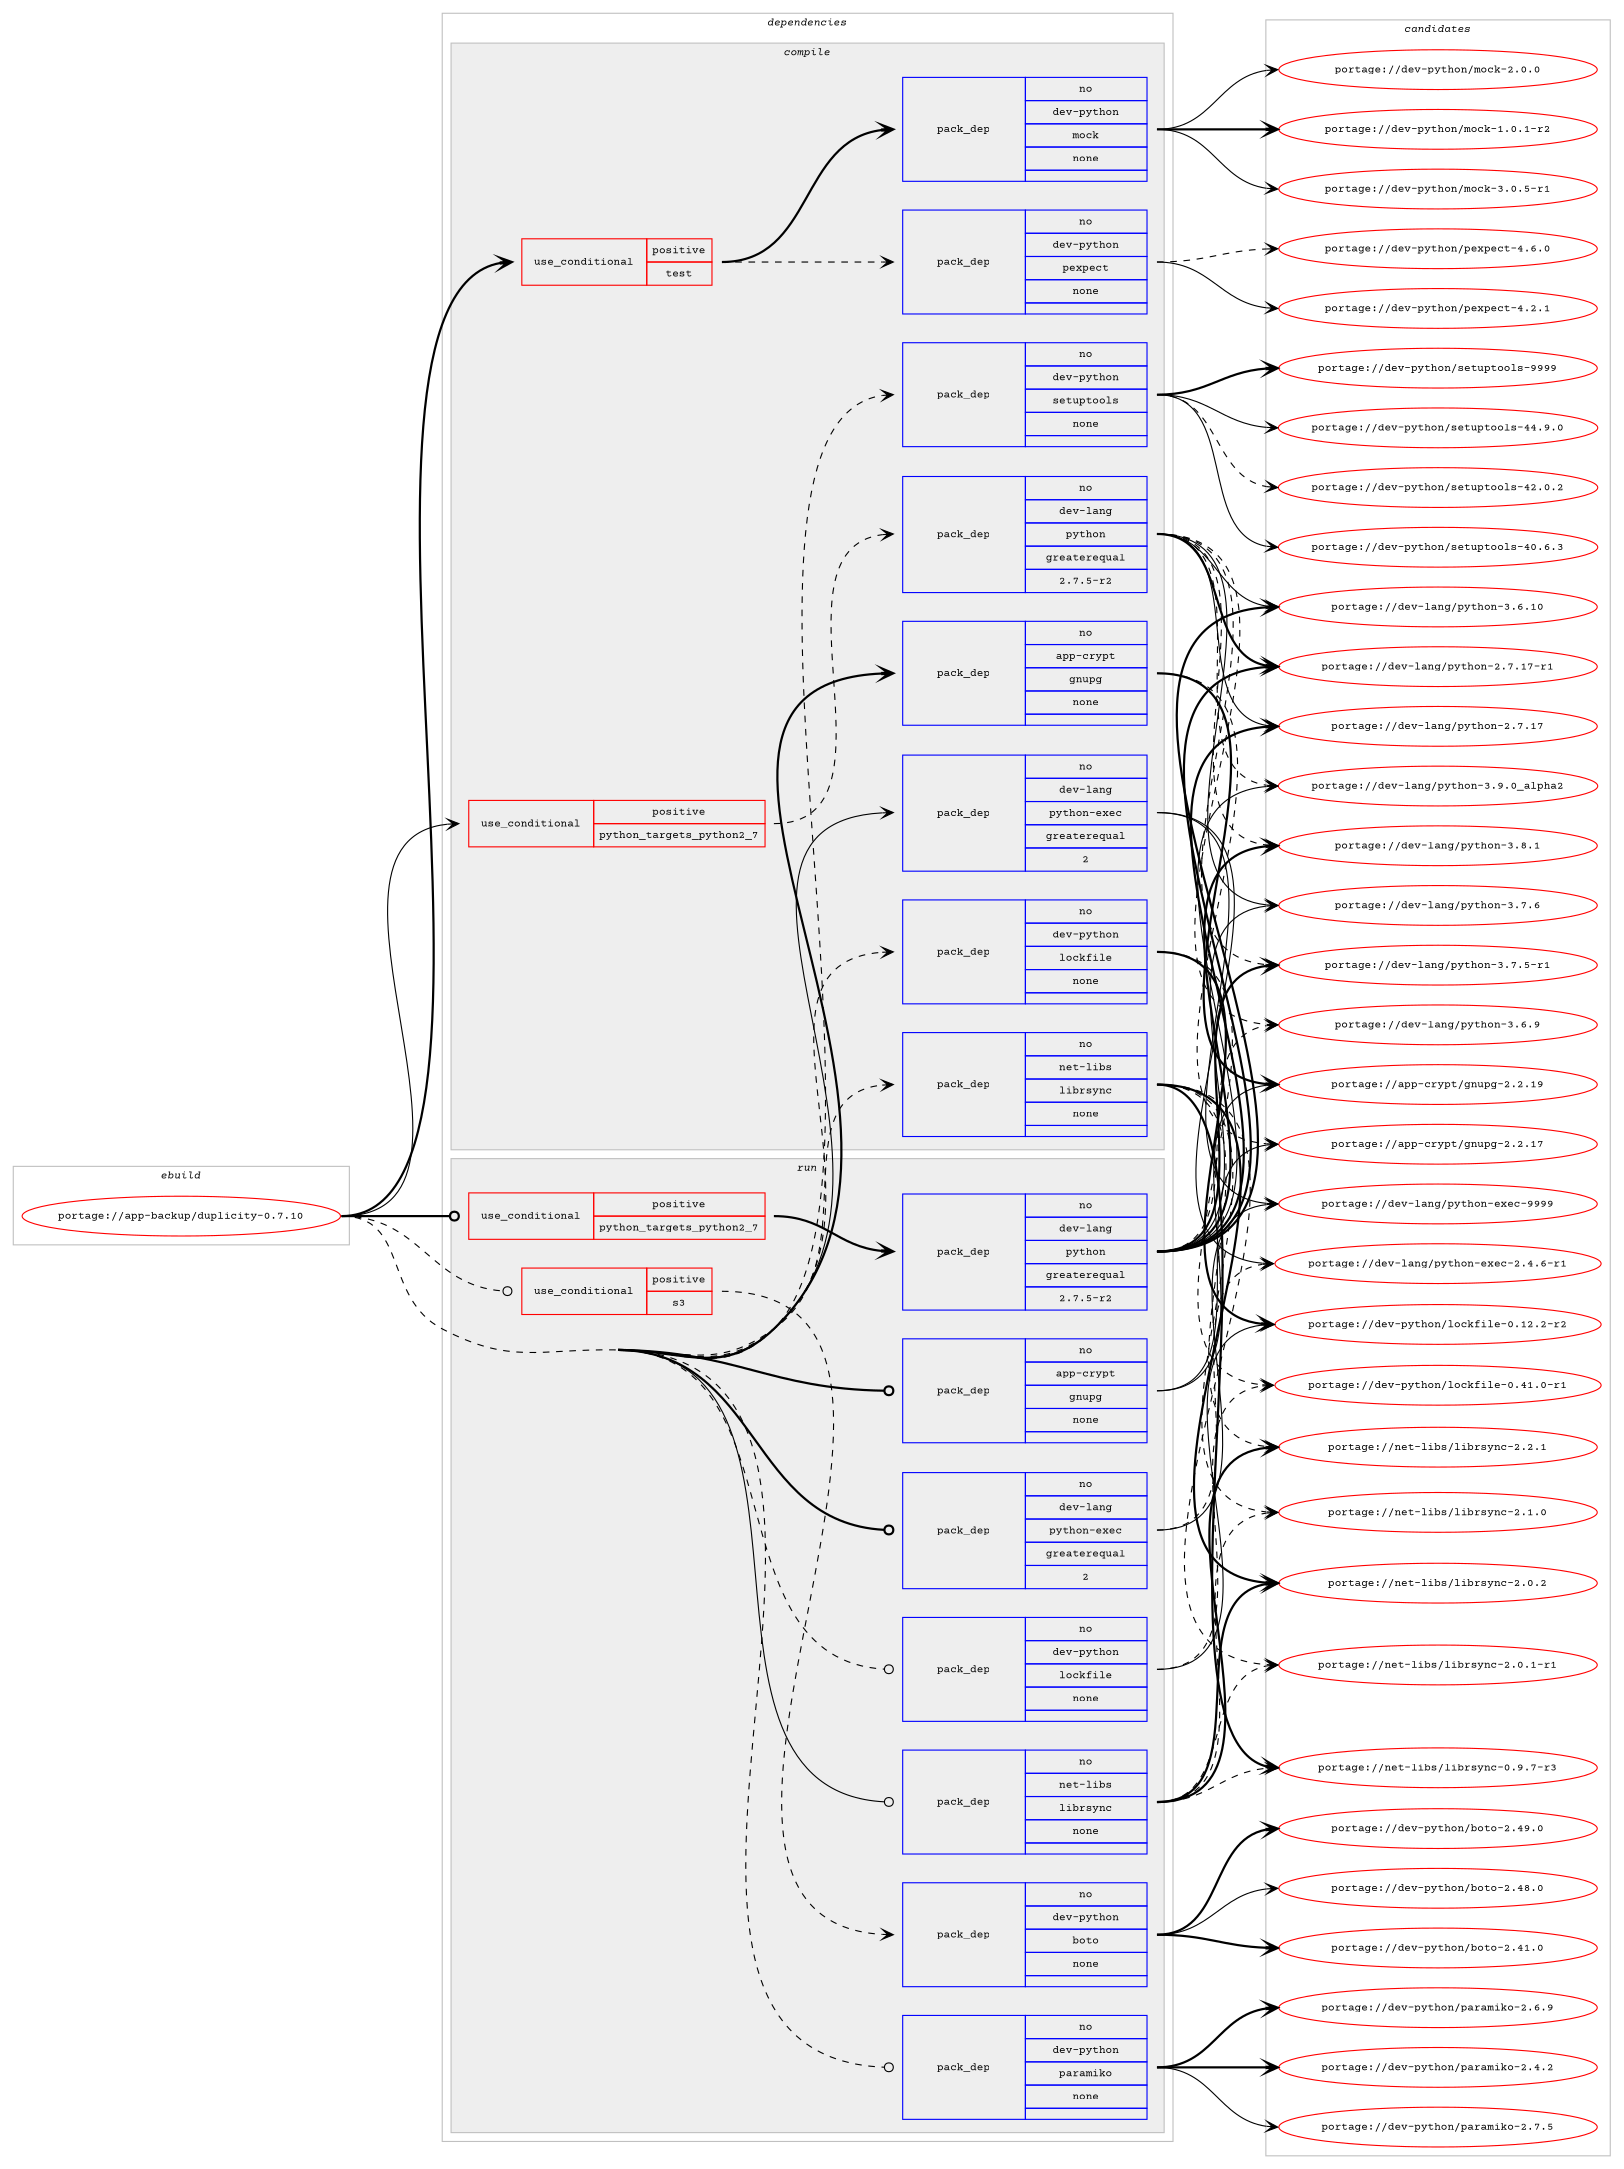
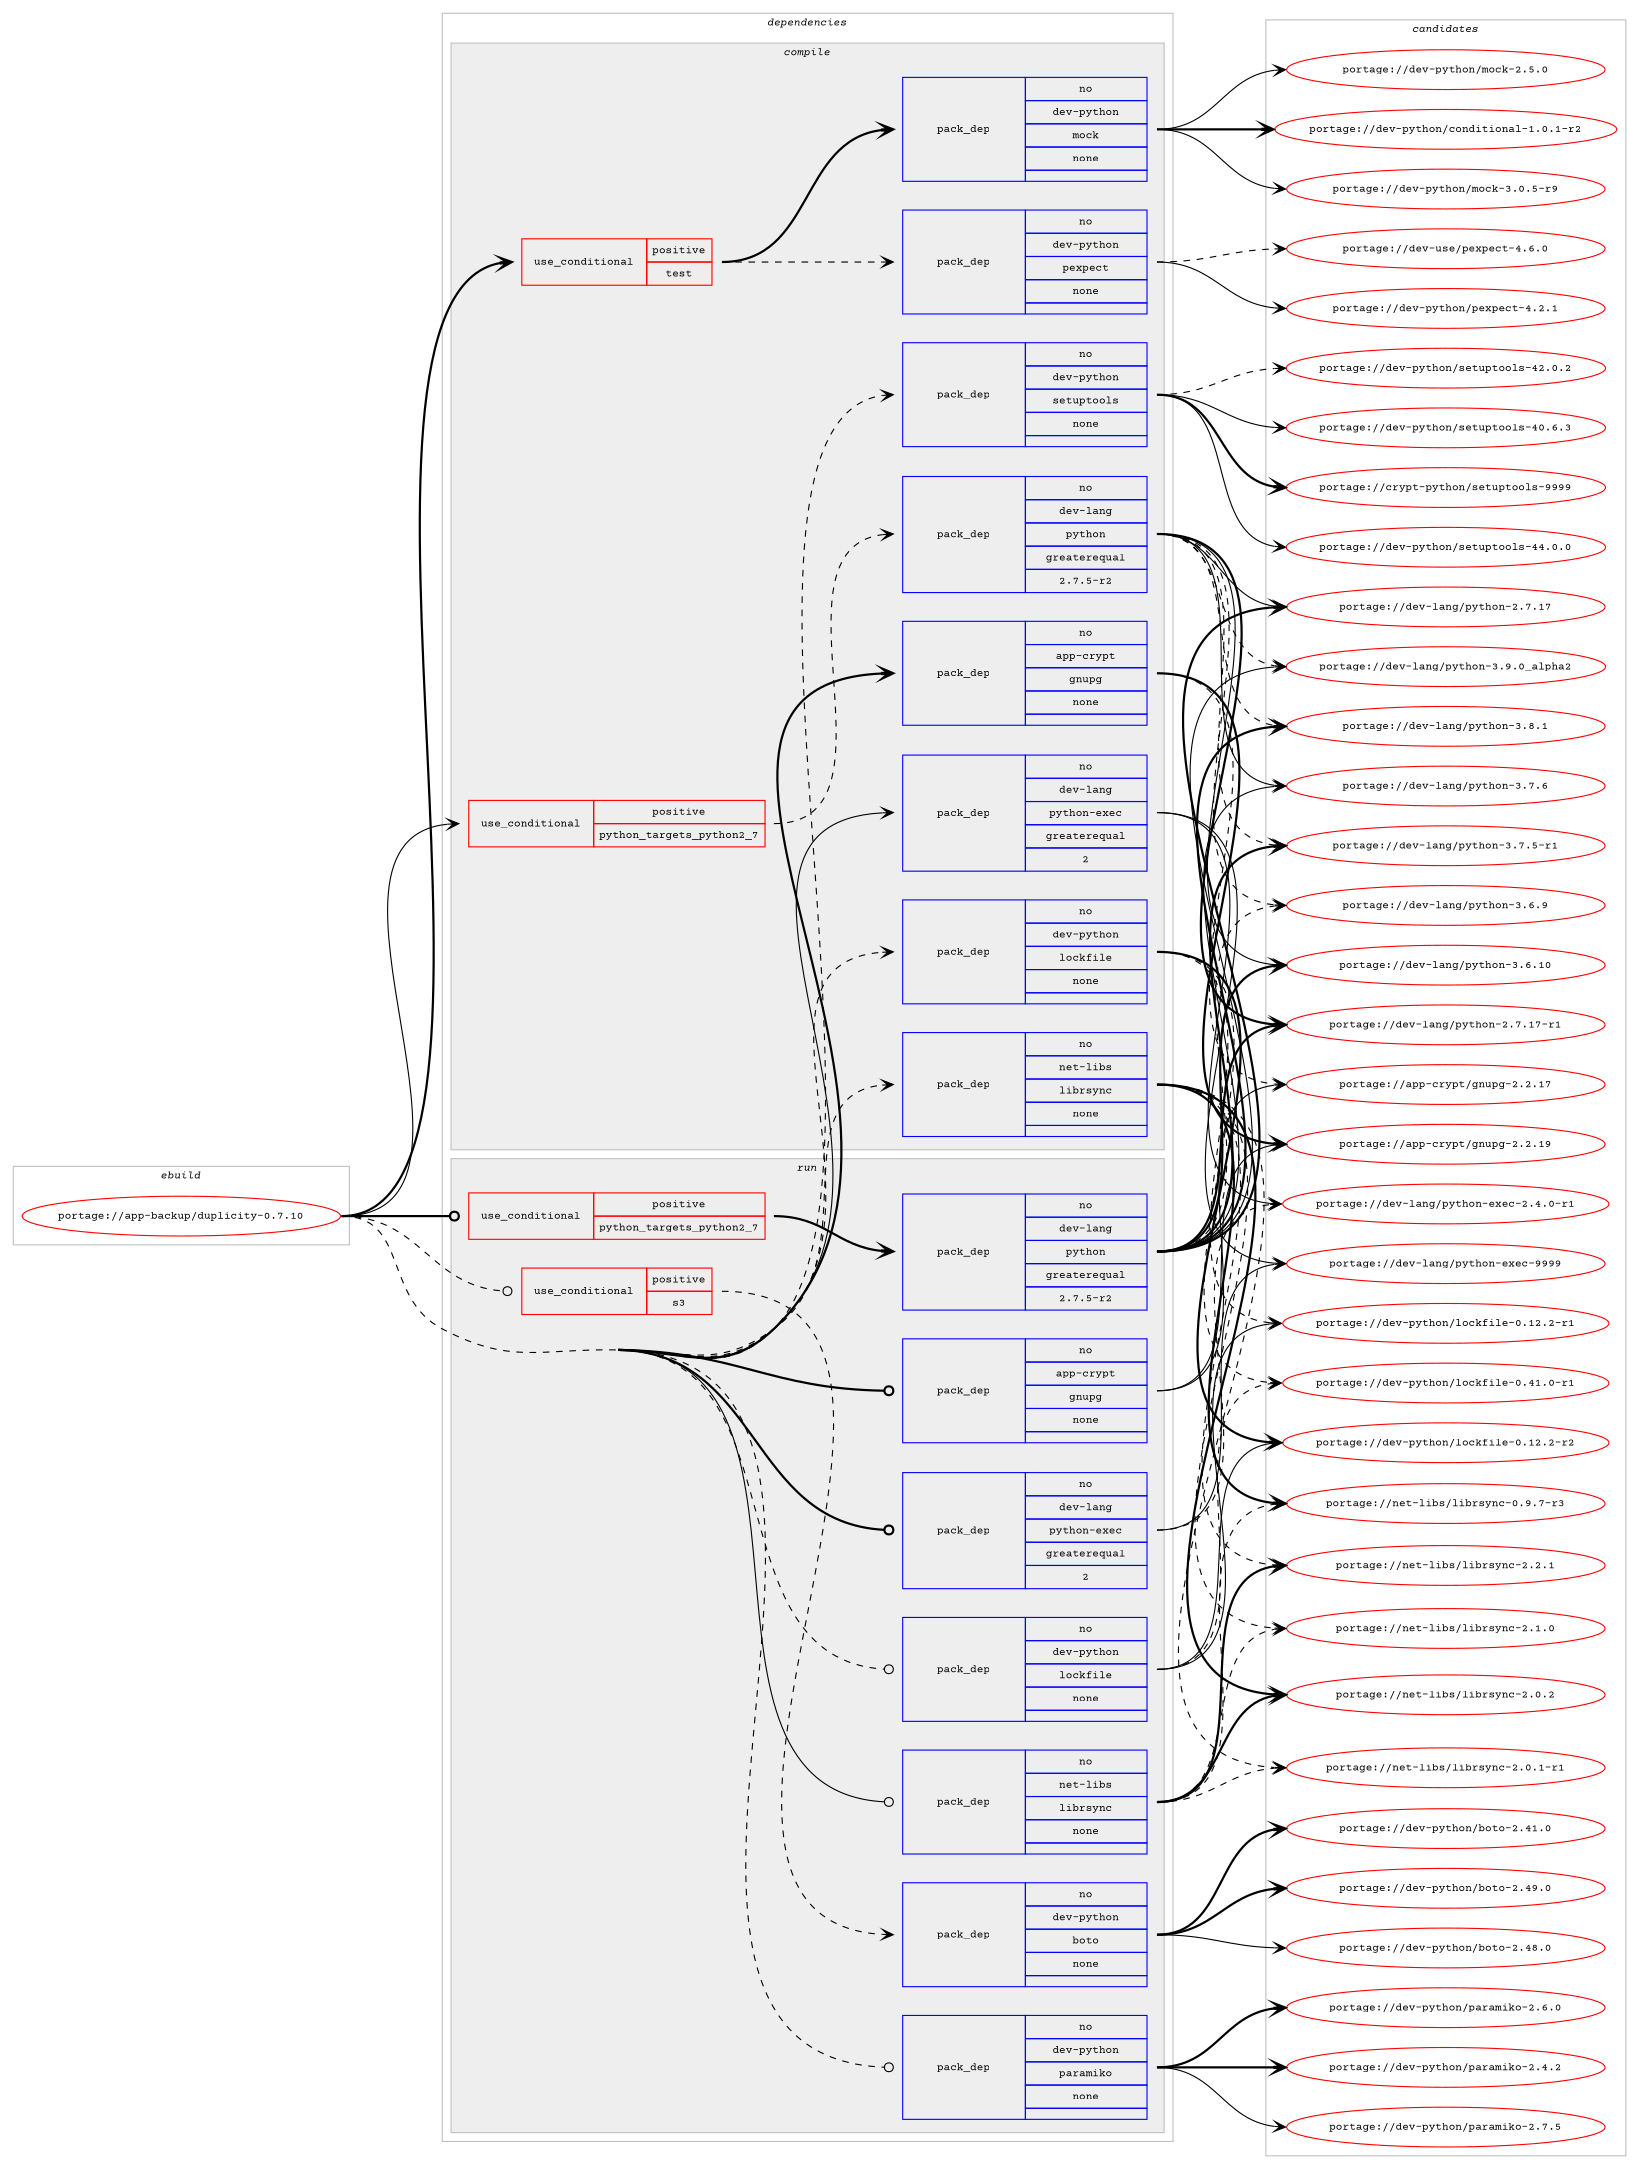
(1438, 70) -> (1446, 70)
(1438, 129) -> (1446, 129)
(1438, 189) -> (1446, 189)
(1438, 249) -> (1446, 249)
(1438, 368) -> (1446, 488)
(1438, 428) -> (1446, 547)
(1438, 1264) -> (1446, 1204)
none -> (1446, 1323)
(1438, 2008) -> (1446, 2008)
